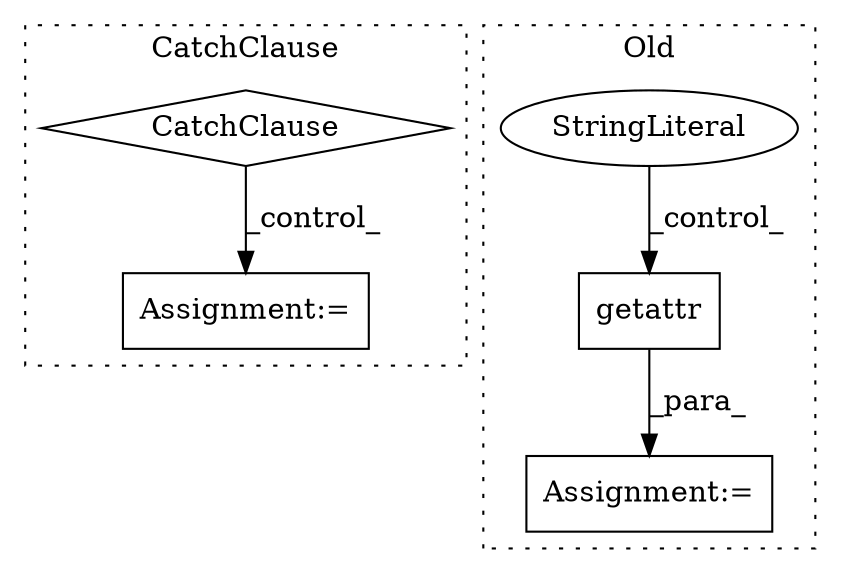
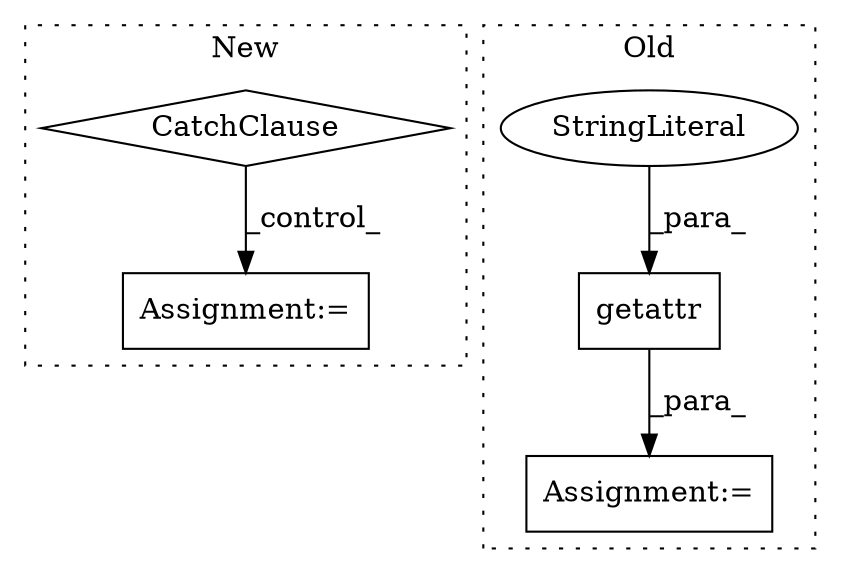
(246, 49) -> (246, 49)
(717, 220) -> (698, 220)
